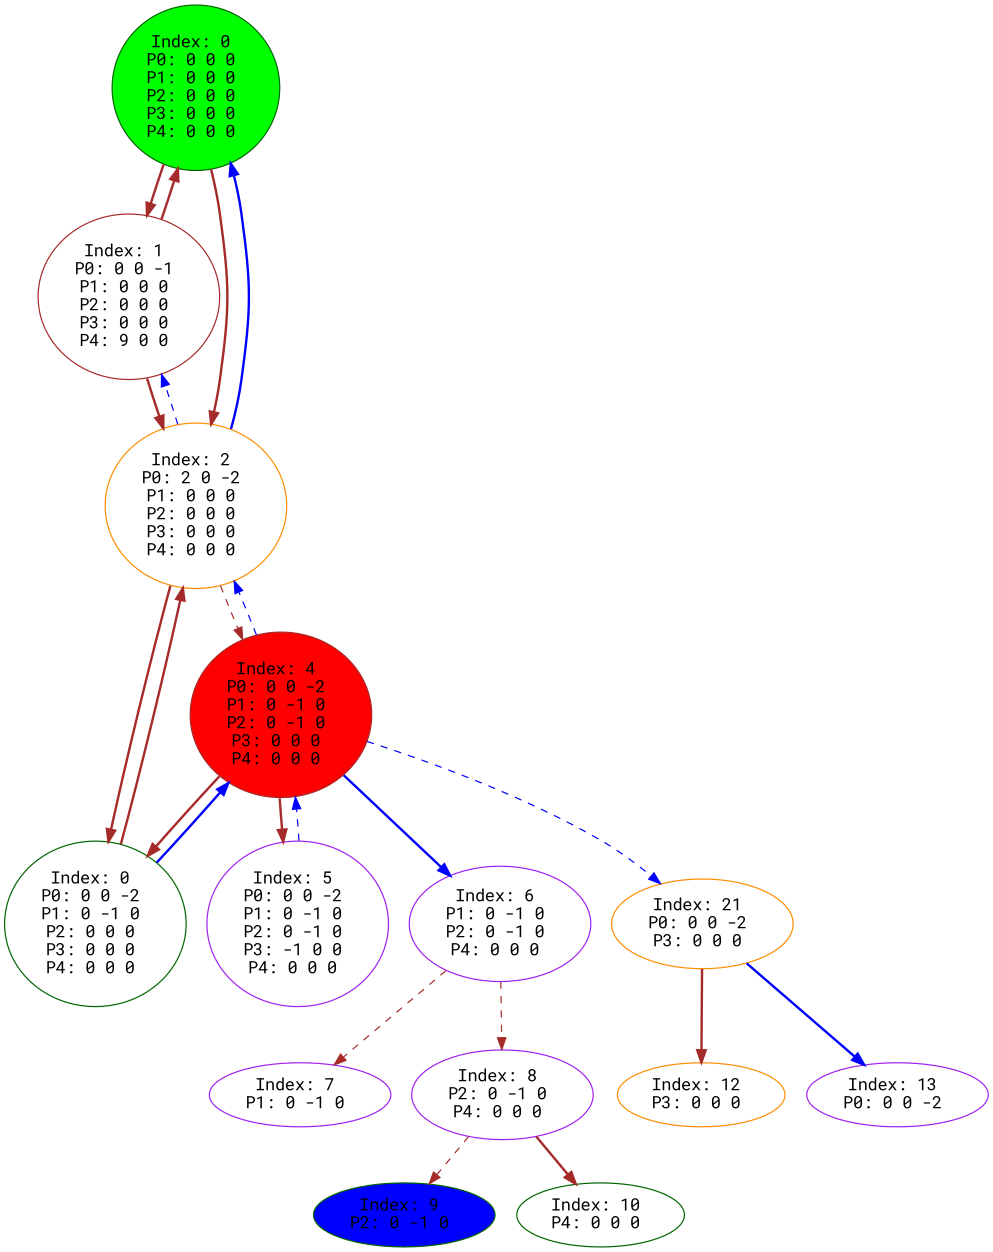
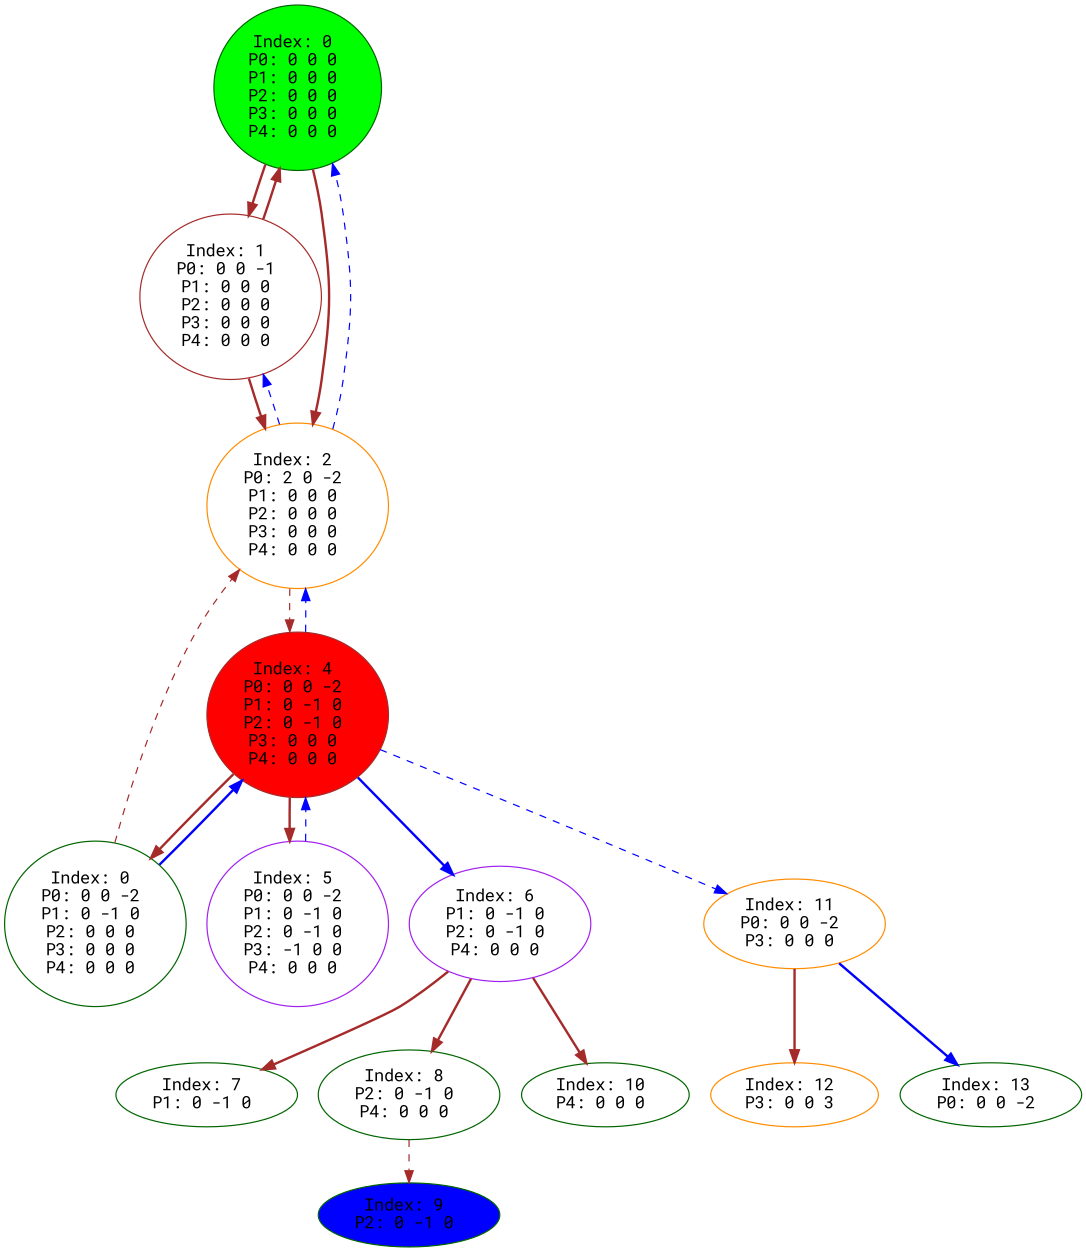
(129, 297) -> (231, 297)
(249, 302) -> (351, 302)
(139, 707) -> none
(152, 723) -> (161, 705)
(702, 924) -> (795, 924)
(501, 1010) -> (454, 1010)
(395, 1014) -> (364, 1024)
(300, 1095) -> (207, 1095)
(502, 1095) -> (409, 1095)
(701, 1095) -> (795, 1095)
(898, 1095) -> (991, 1095)
(552, 1156) -> (556, 1015)
